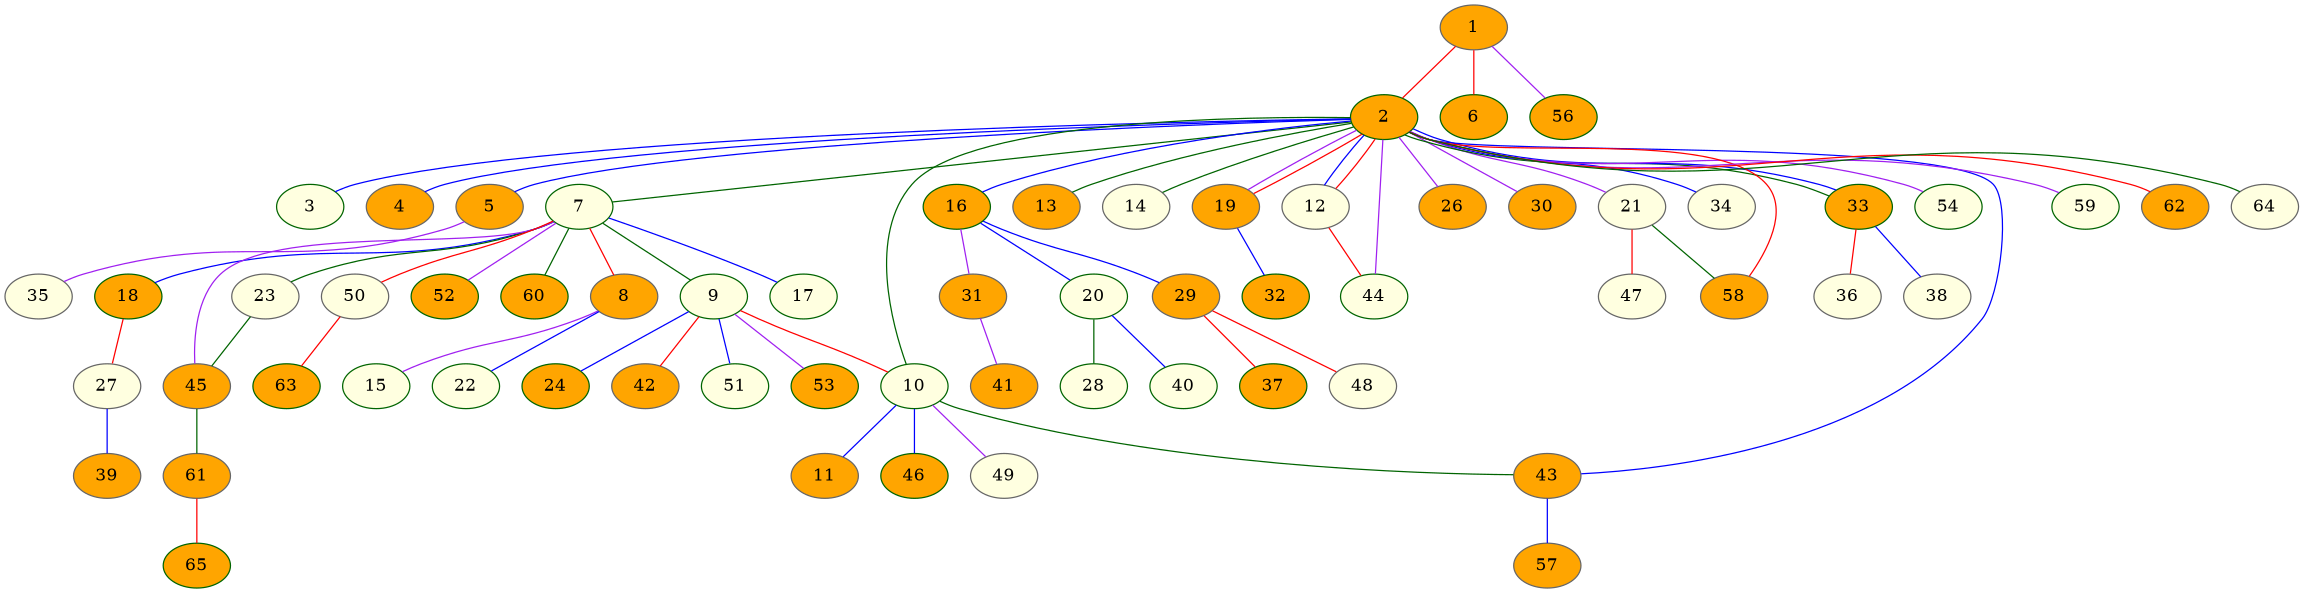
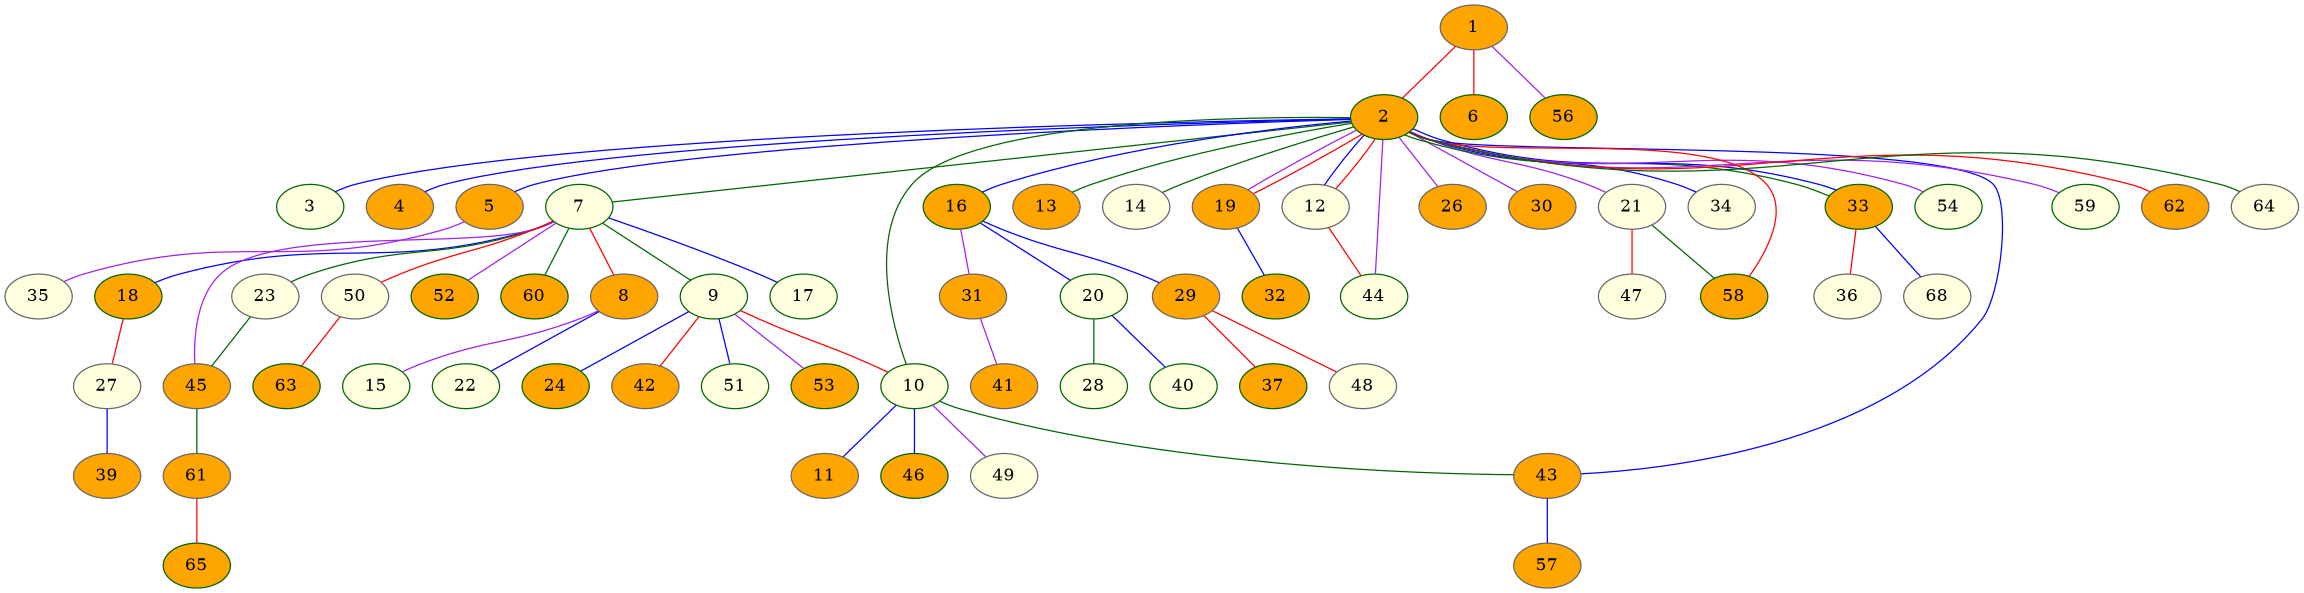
(1734, 297) -> (1734, 297)
(1937, 297) -> (1937, 297)
